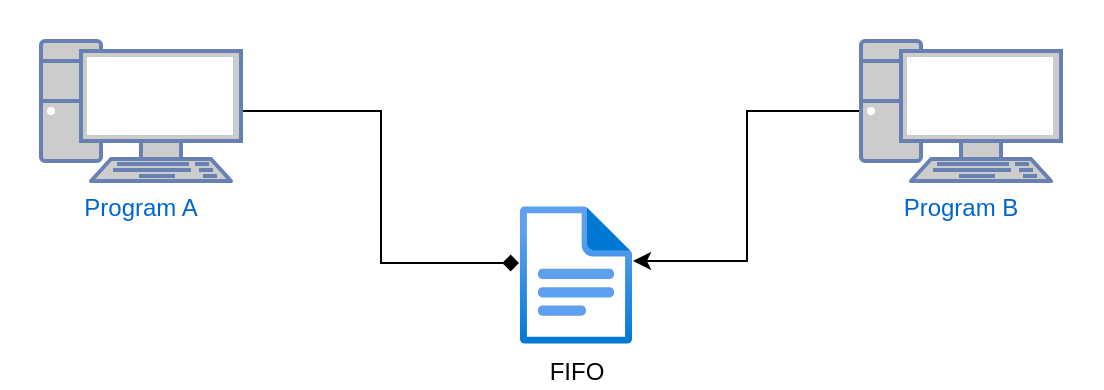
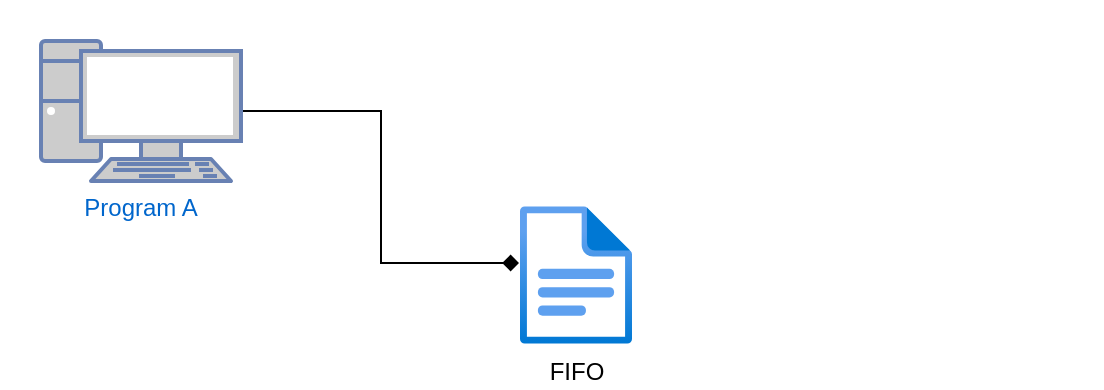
(961, 111) -> none
(747, 179) -> none
